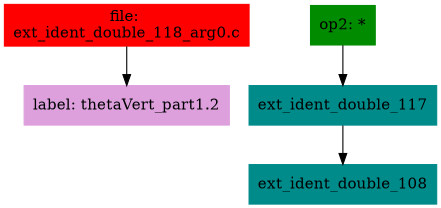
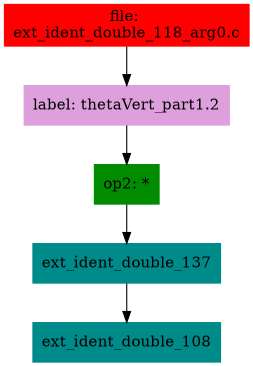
(343, 105) -> (127, 263)
none -> (127, 139)
